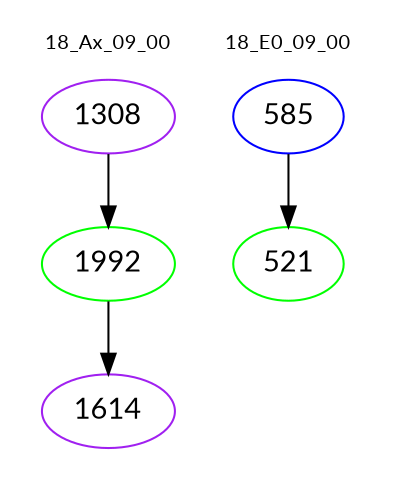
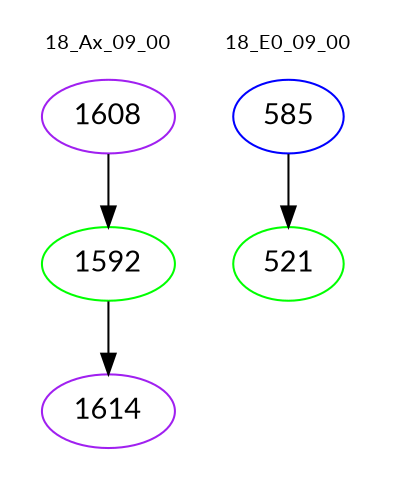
(108, 117) -> (108, 117)
(108, 264) -> (108, 264)
